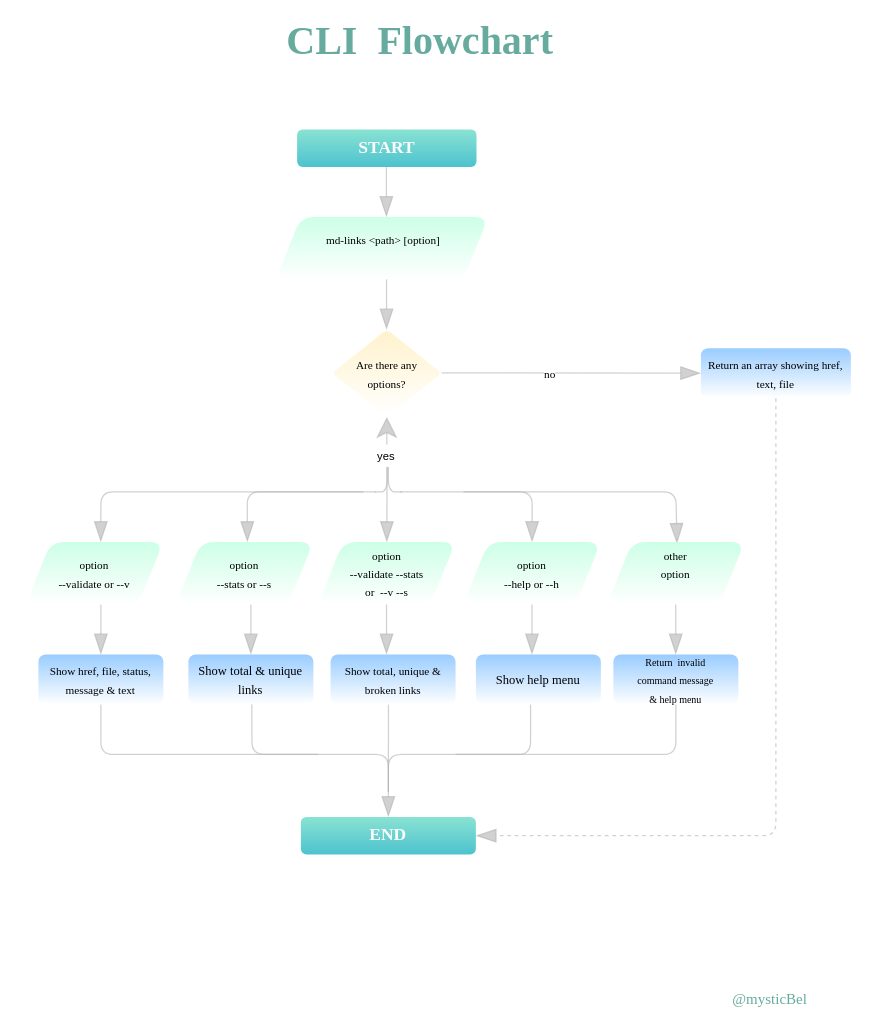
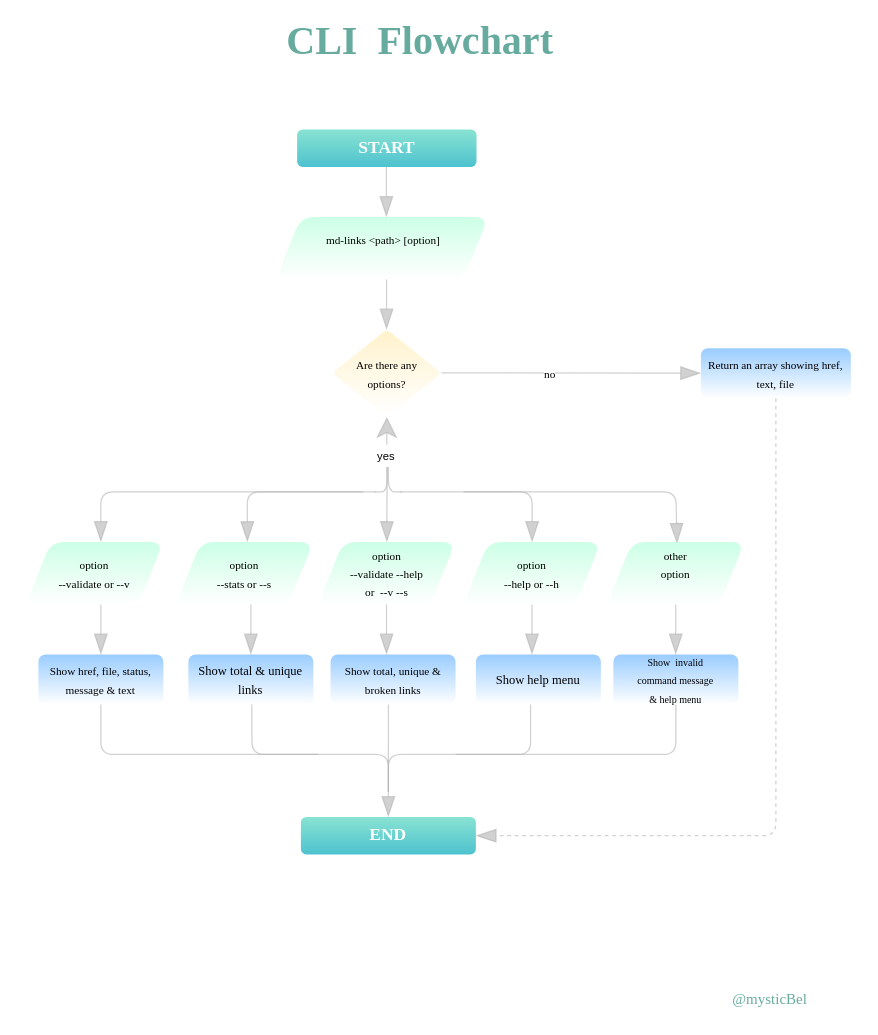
(387, 573) -> (387, 573)
(676, 679) -> (676, 679)
